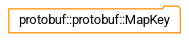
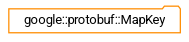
(95, 21) -> (95, 21)
